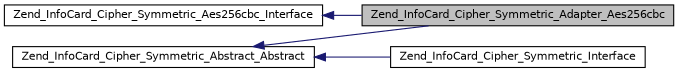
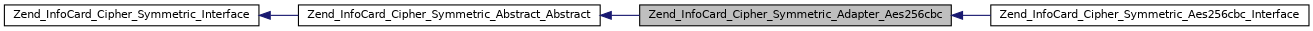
(348, 15) -> (977, 15)
(358, 57) -> (284, 15)
